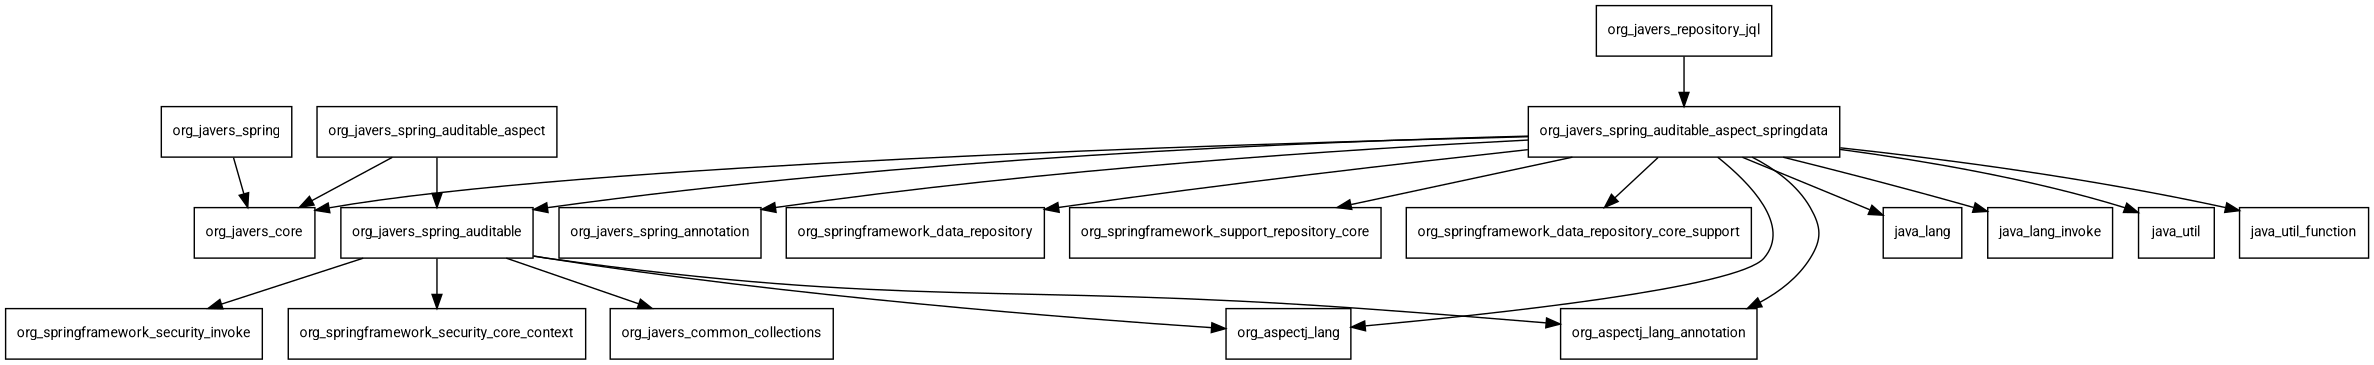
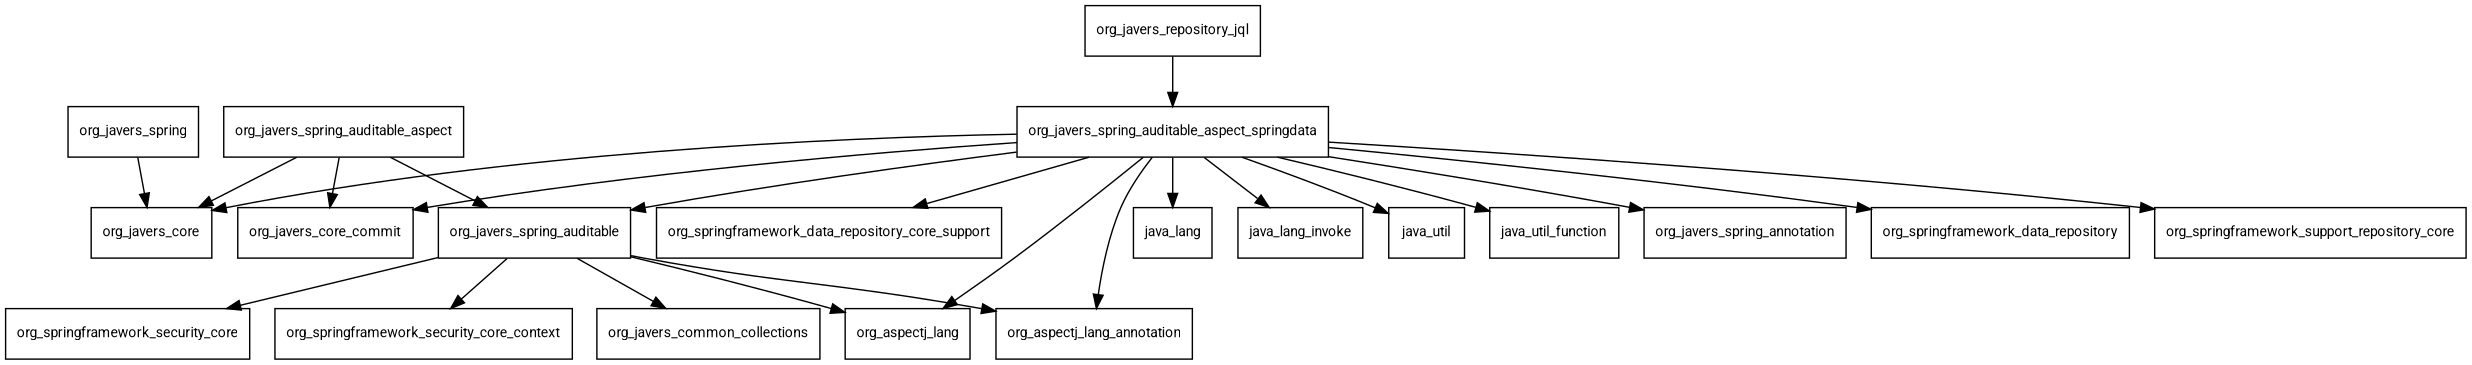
none -> (325, 233)
(134, 334) -> (128, 334)
